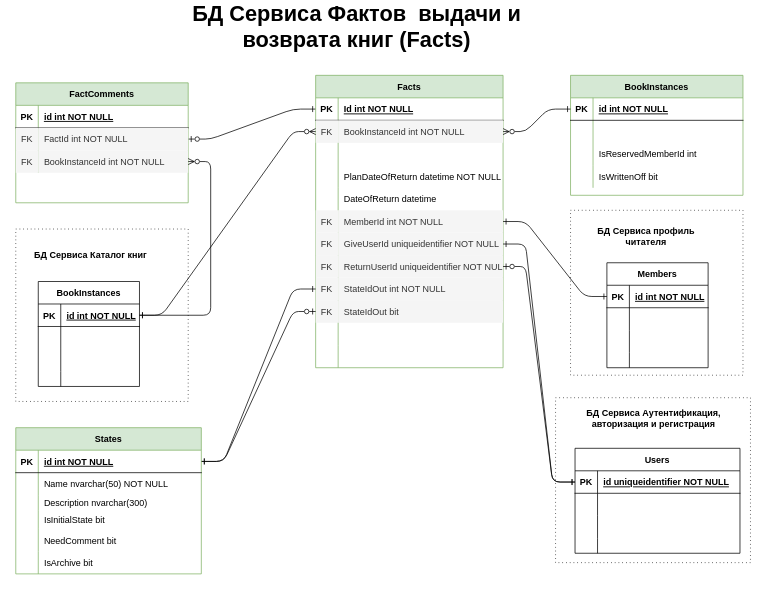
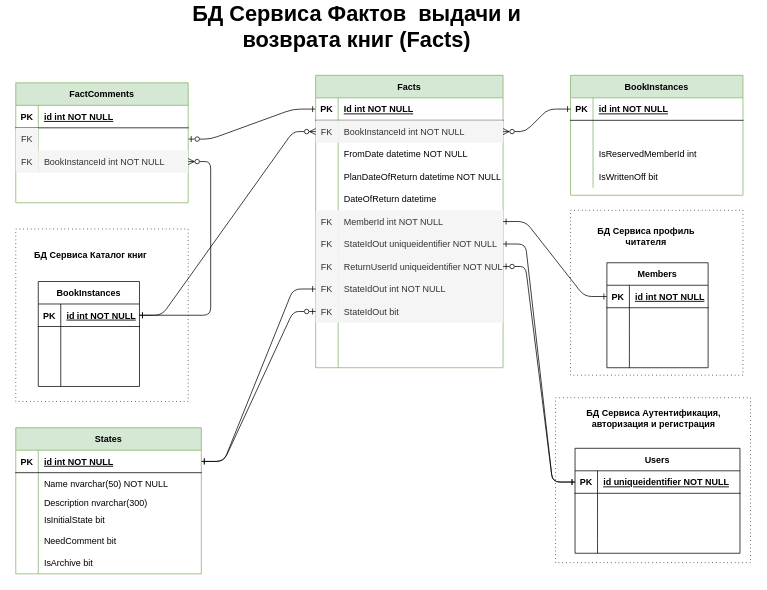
(113, 139) -> none
none -> (420, 154)
(425, 245) -> (426, 245)
